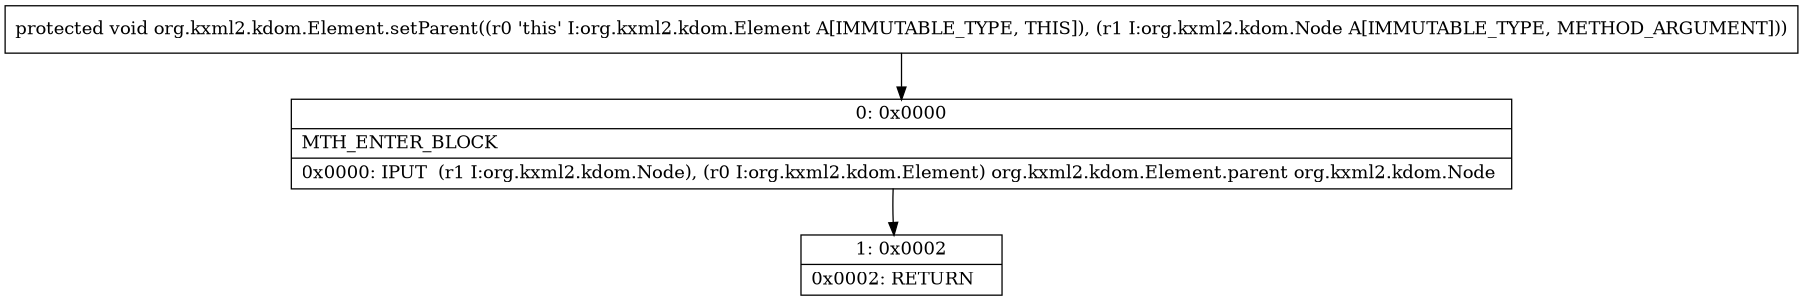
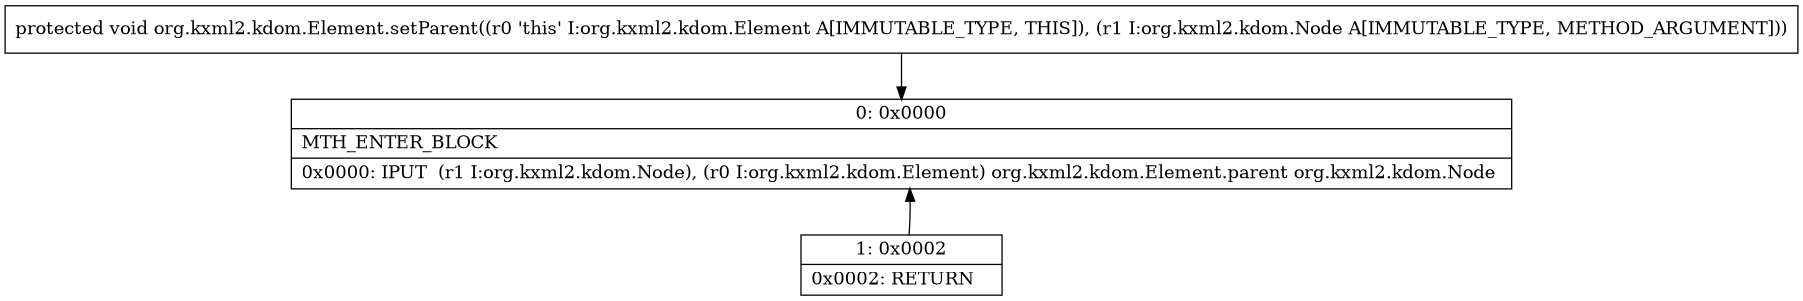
(893, 205) -> (910, 218)
